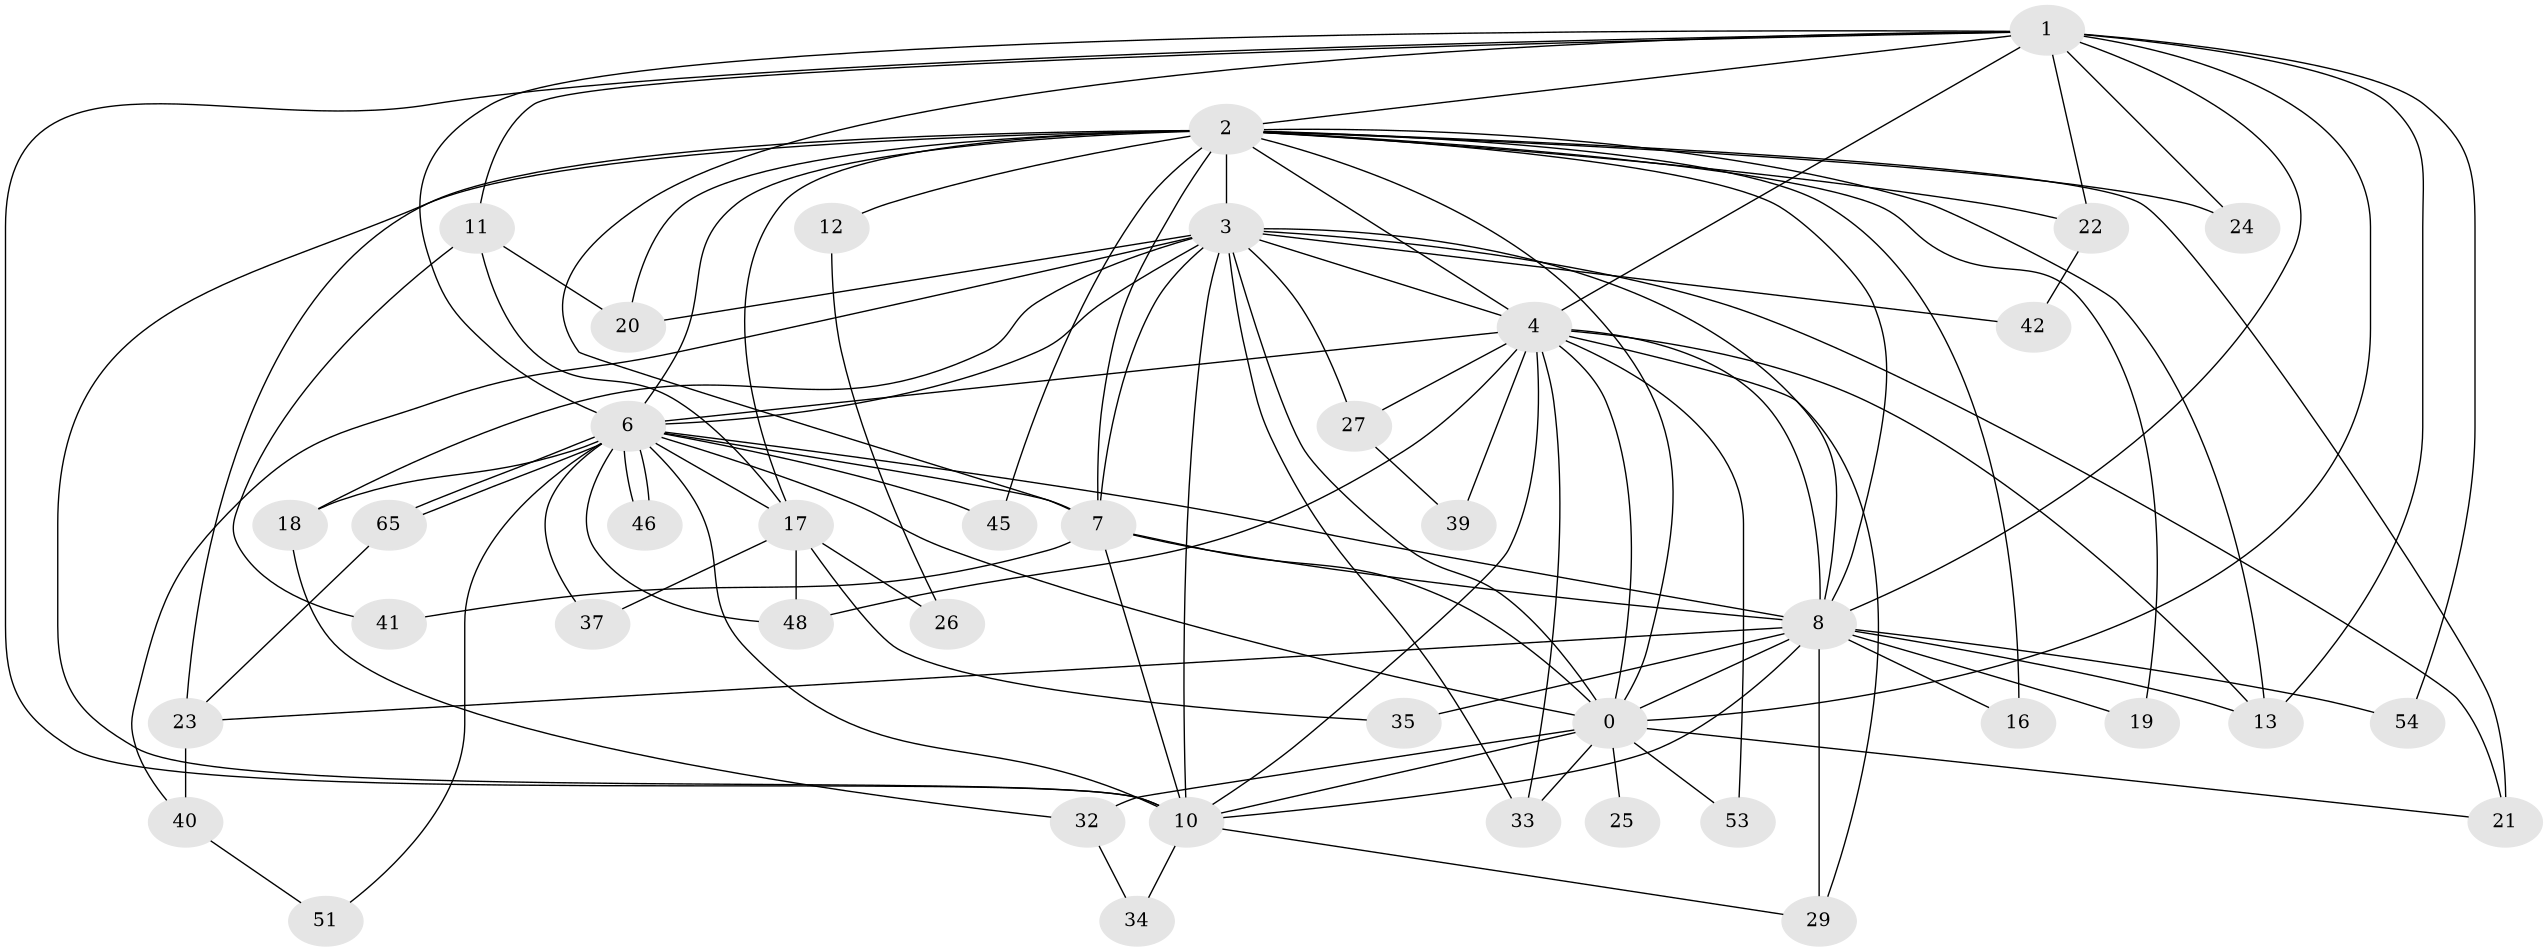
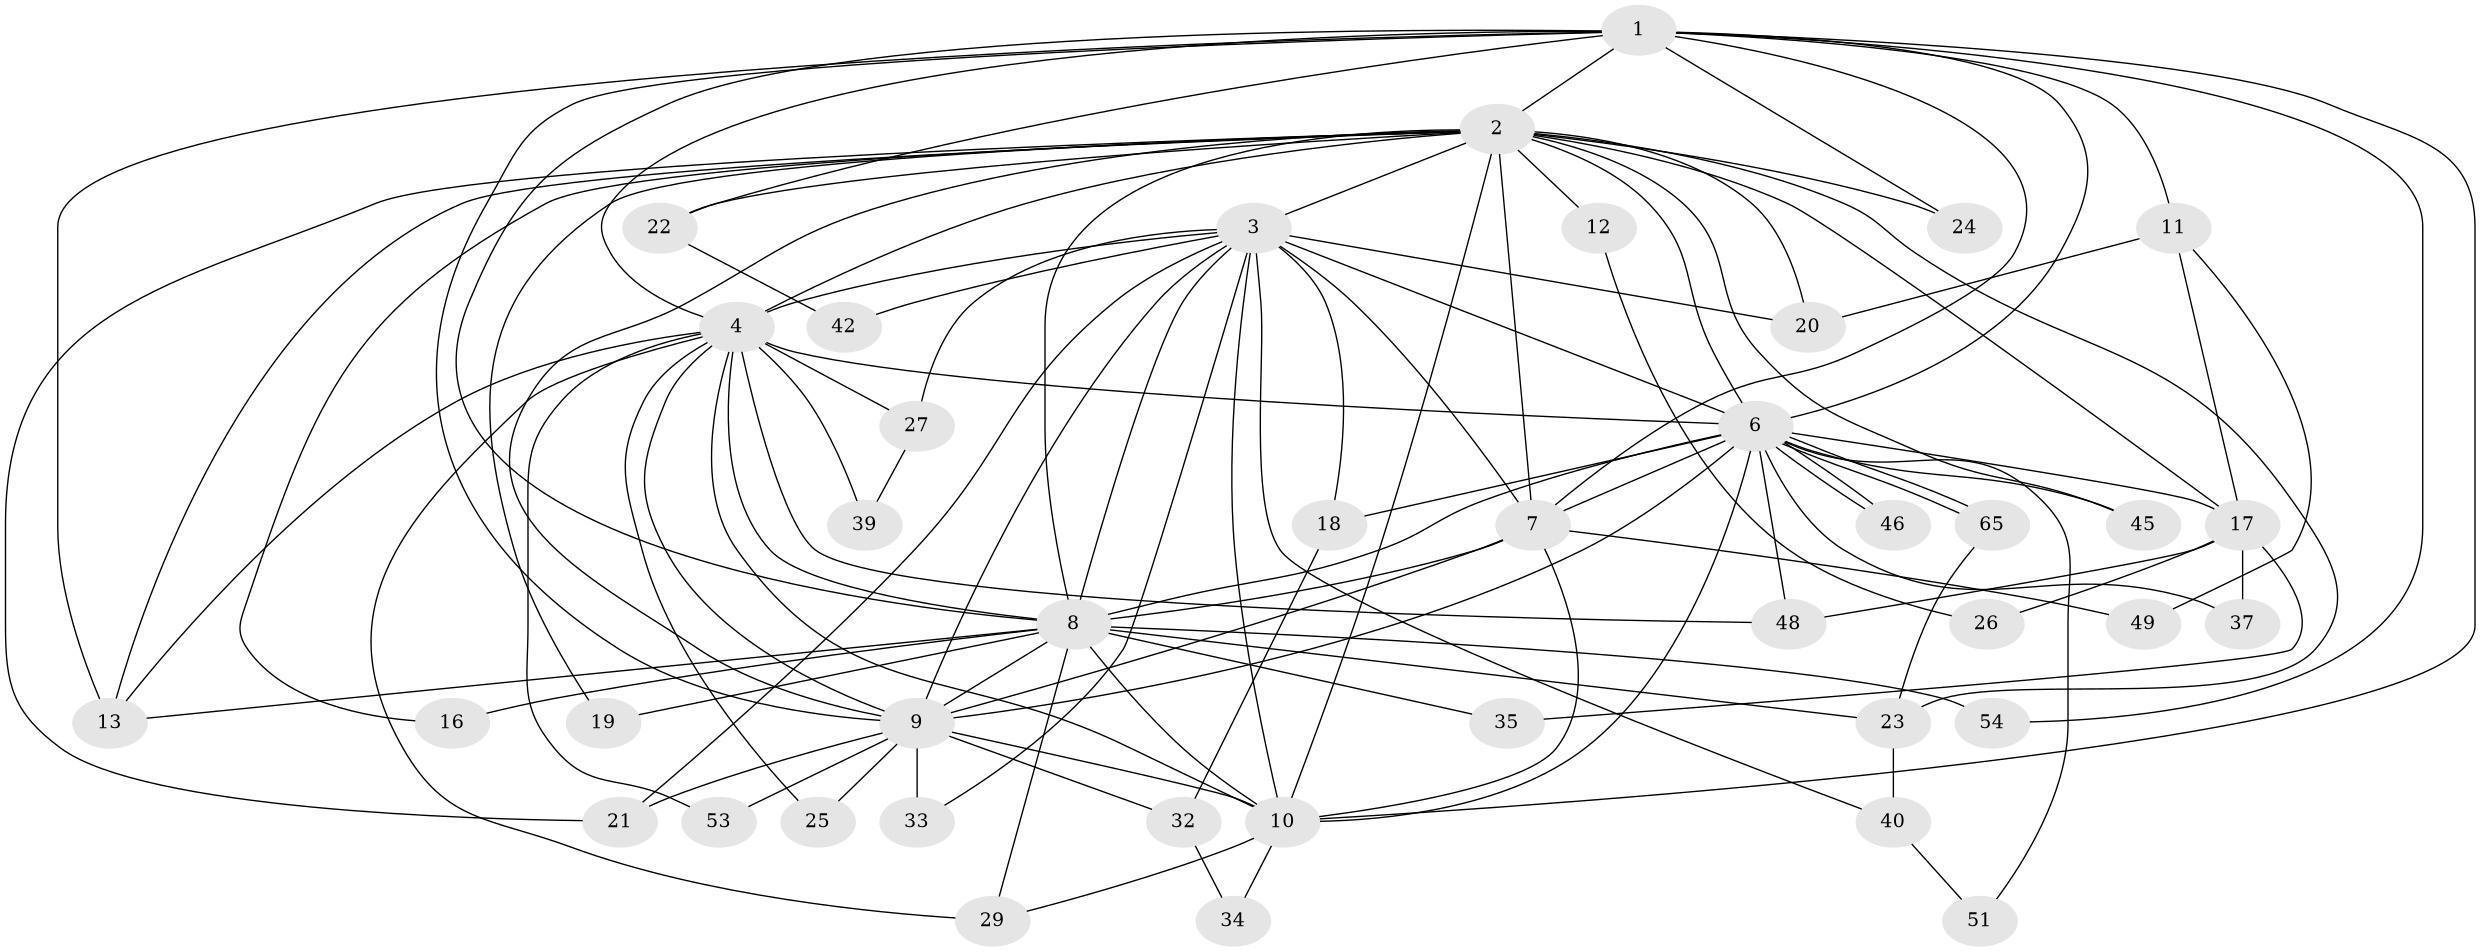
(1558, 564) -> (651, 577)
(389, 624) -> (2144, 624)
(1610, 723) -> (917, 723)
